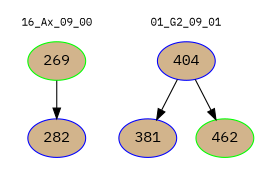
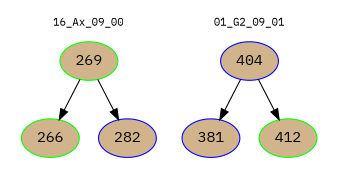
none -> (50, 138)
(225, 138) -> (288, 138)
